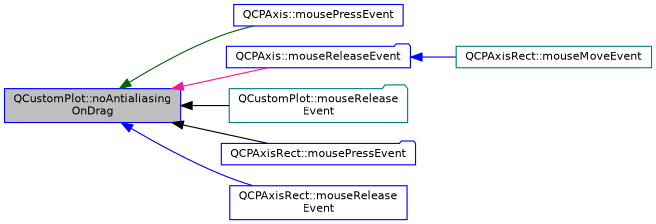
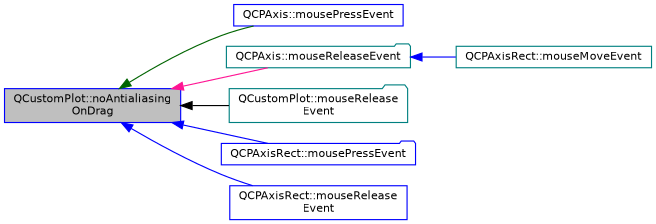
(318, 57) -> (318, 57)
(226, 134) -> (226, 134)
